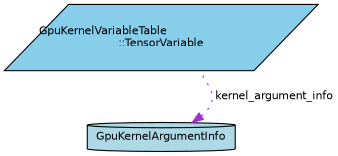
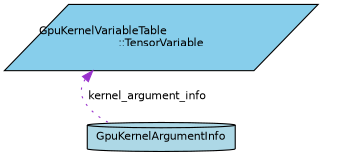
(212, 93) -> (87, 105)
